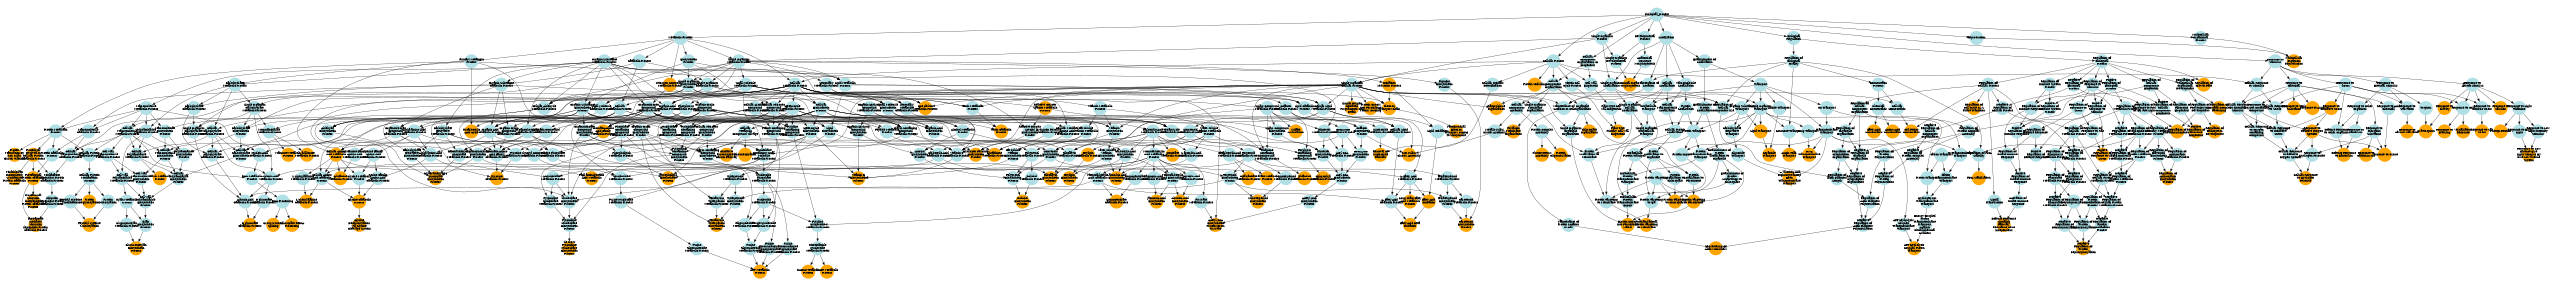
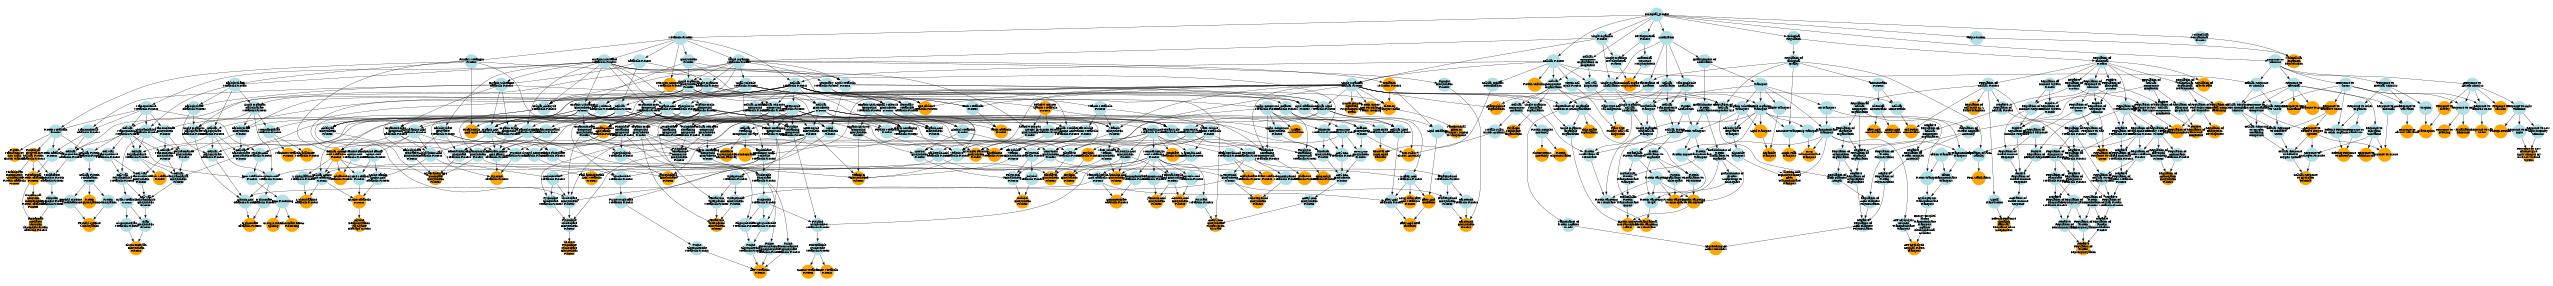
(2117, 95) -> (2121, 79)
none -> (1047, 118)
none -> (2029, 165)
